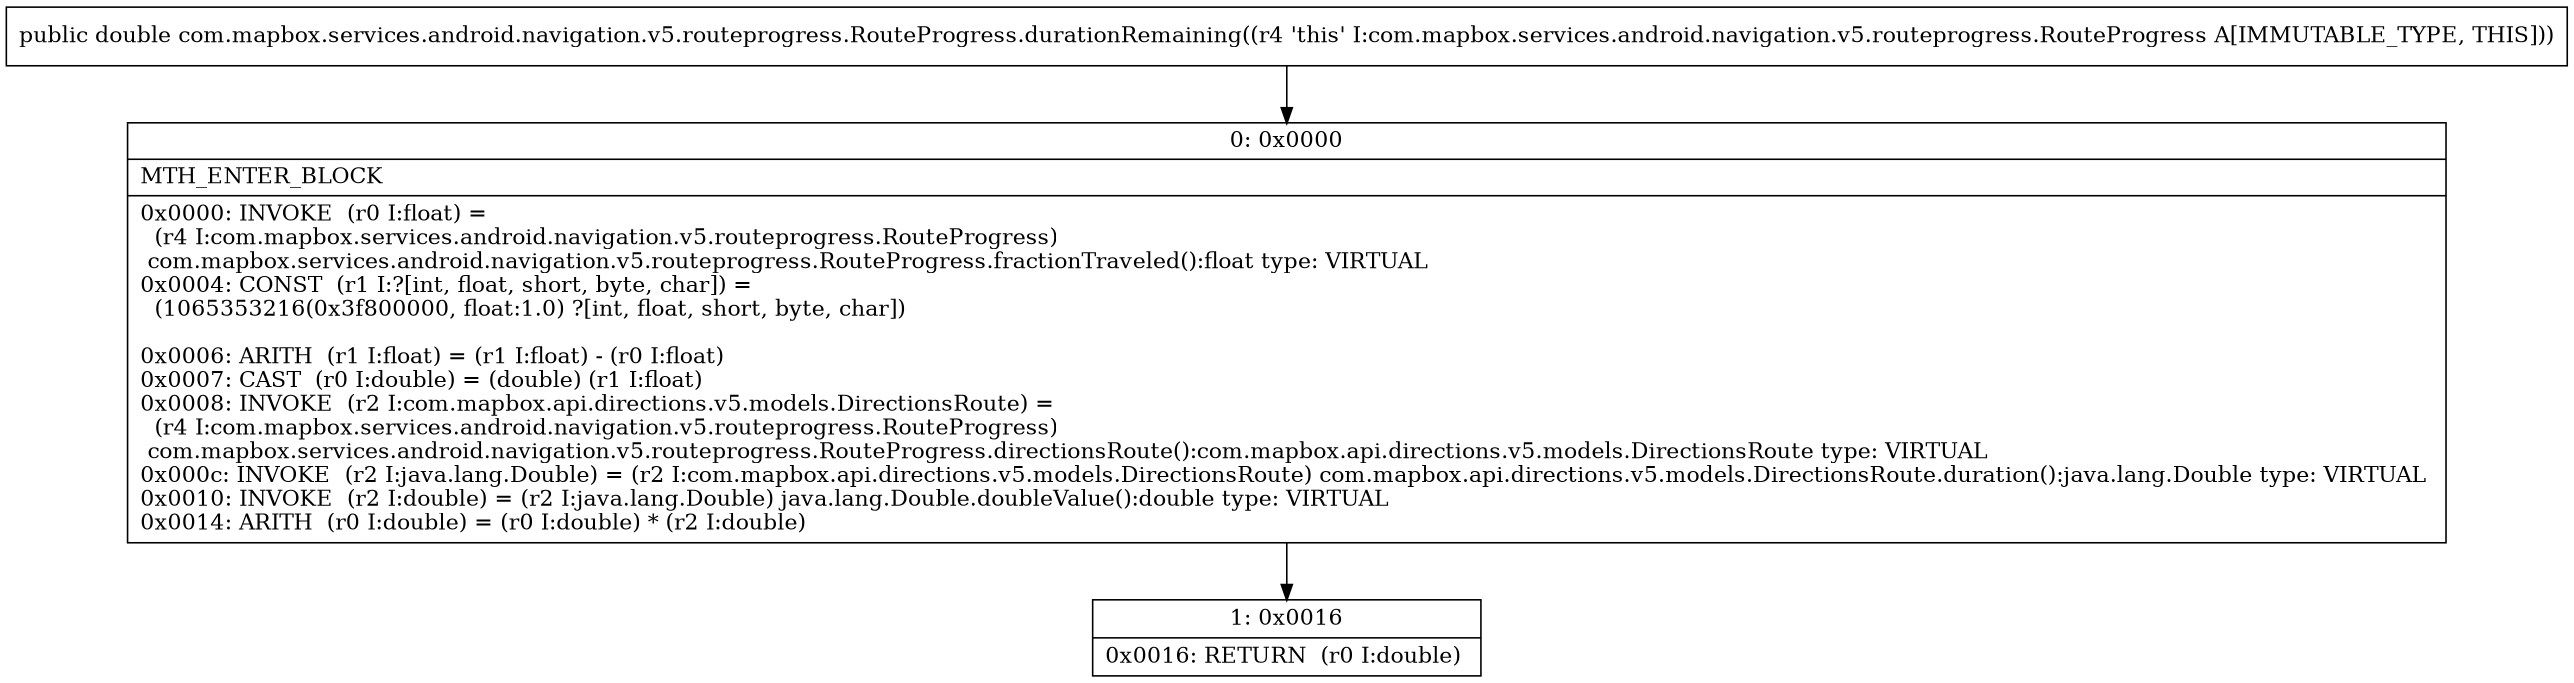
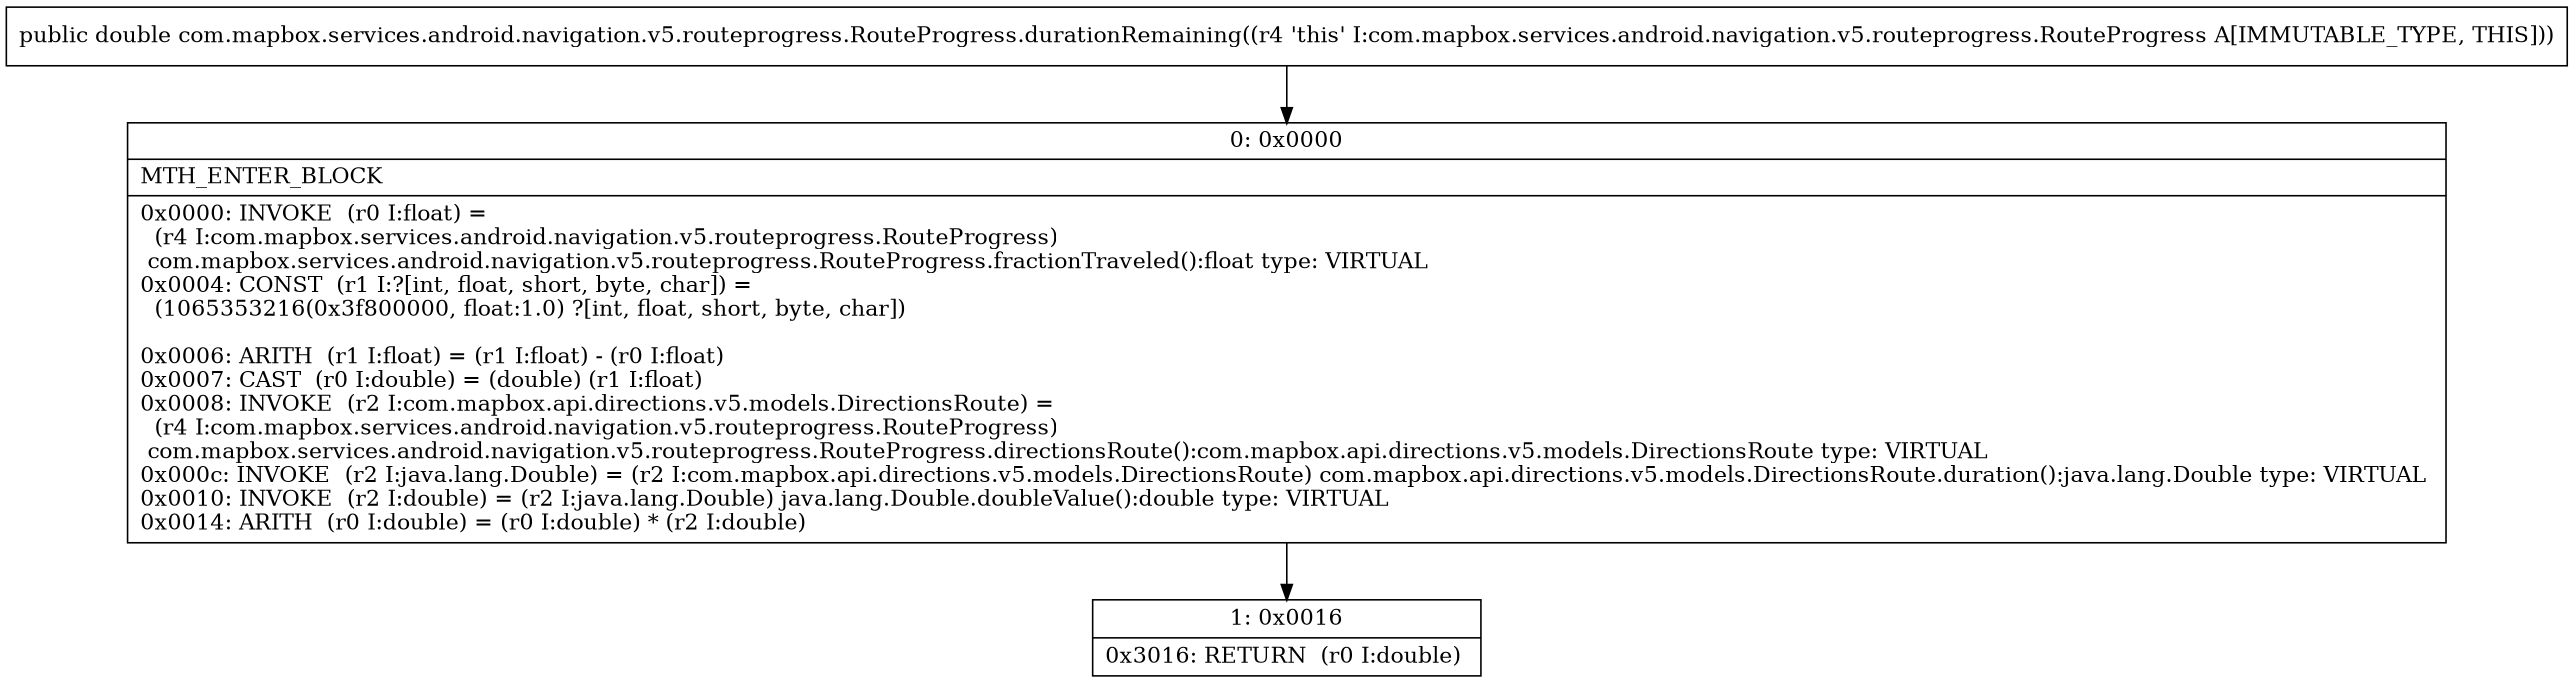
(1287, 656) -> (1287, 656)
